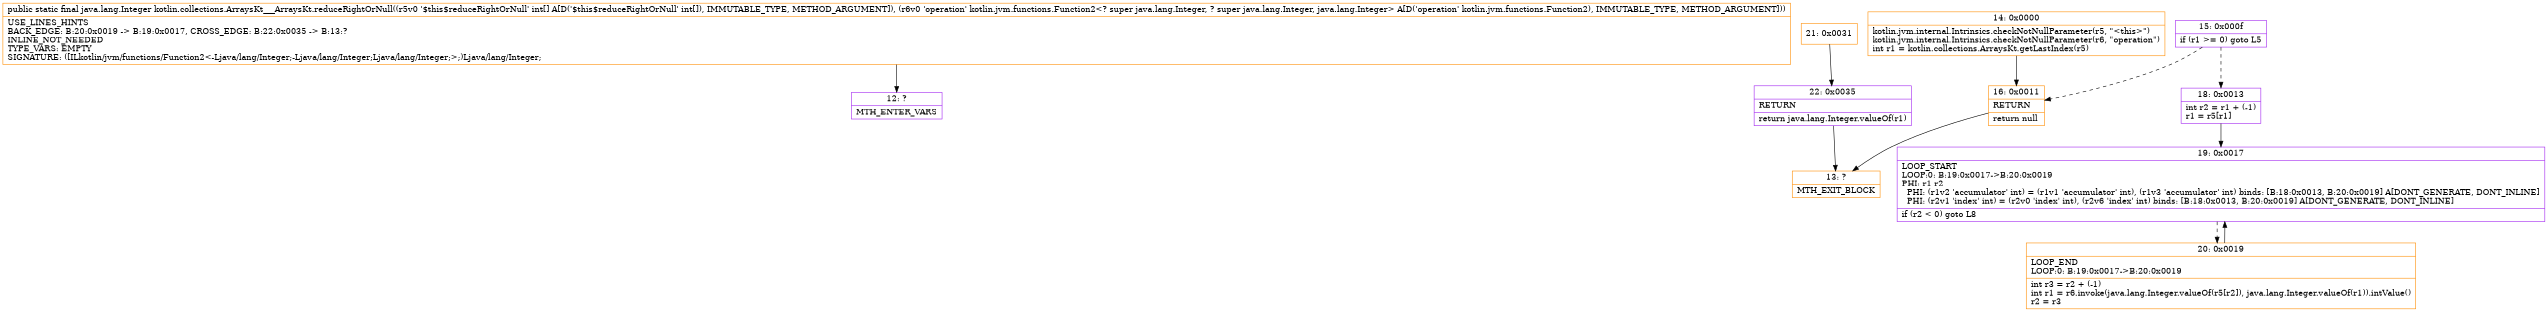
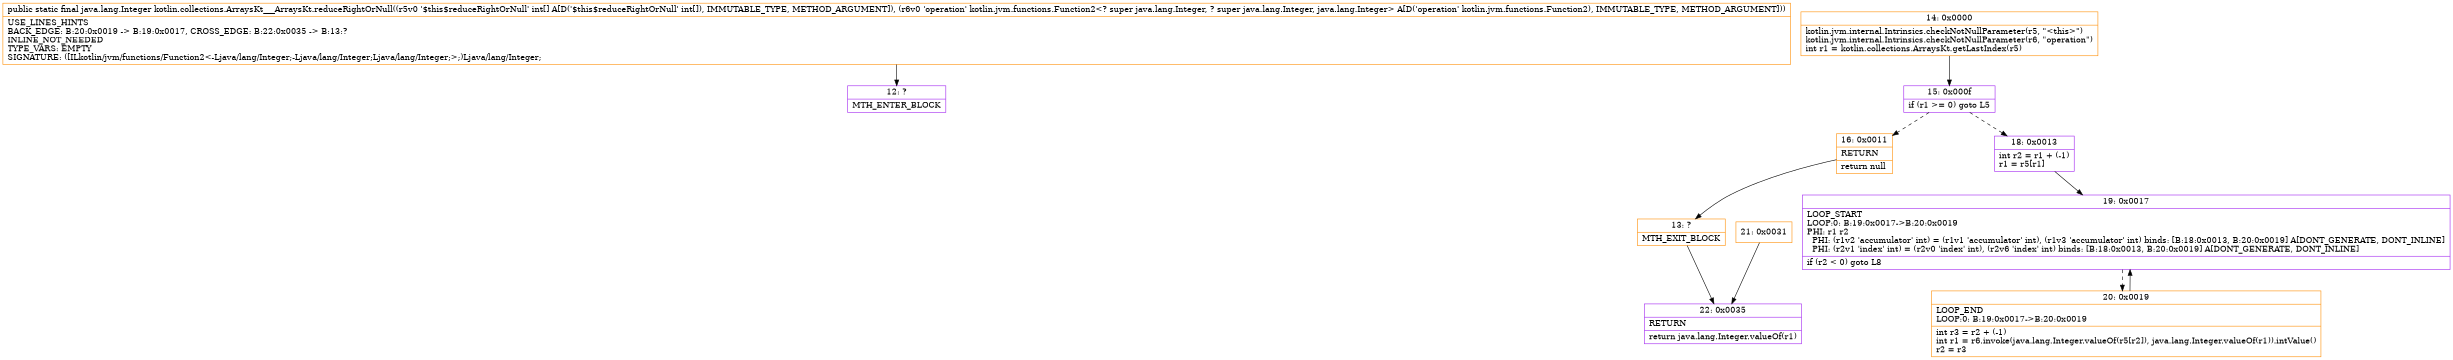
(2016, 68) -> (1949, 68)
(897, 112) -> (897, 105)
(1834, 145) -> (1699, 272)
